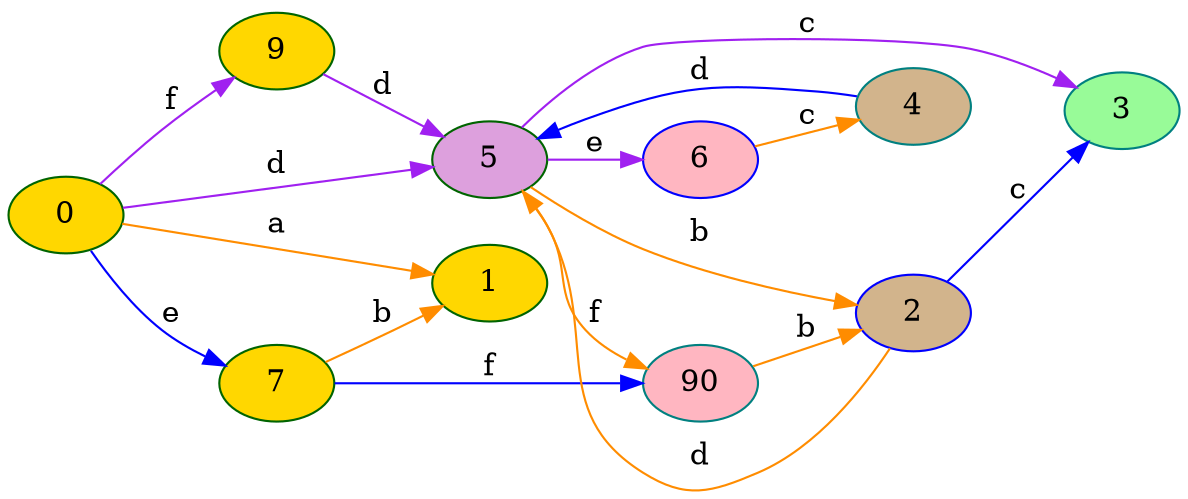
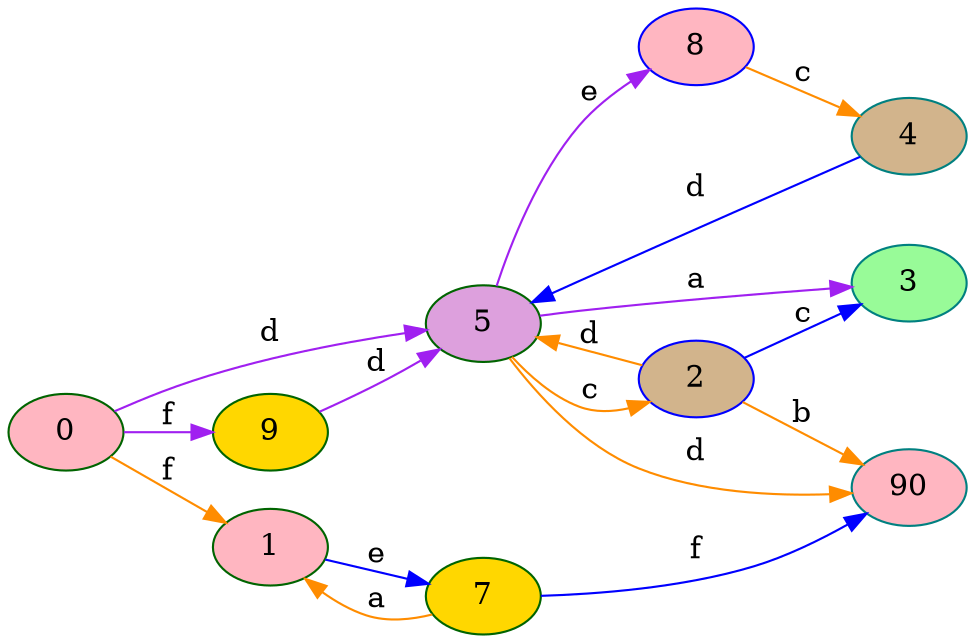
(807, 24) -> (696, 280)
(700, 160) -> (696, 47)
(66, 215) -> (66, 432)
(277, 225) -> (168, 472)
(700, 233) -> (590, 391)
(490, 283) -> (270, 547)
(141, 311) -> (366, 569)
(383, 314) -> (377, 599)
(595, 314) -> (696, 452)
(797, 352) -> (793, 428)
